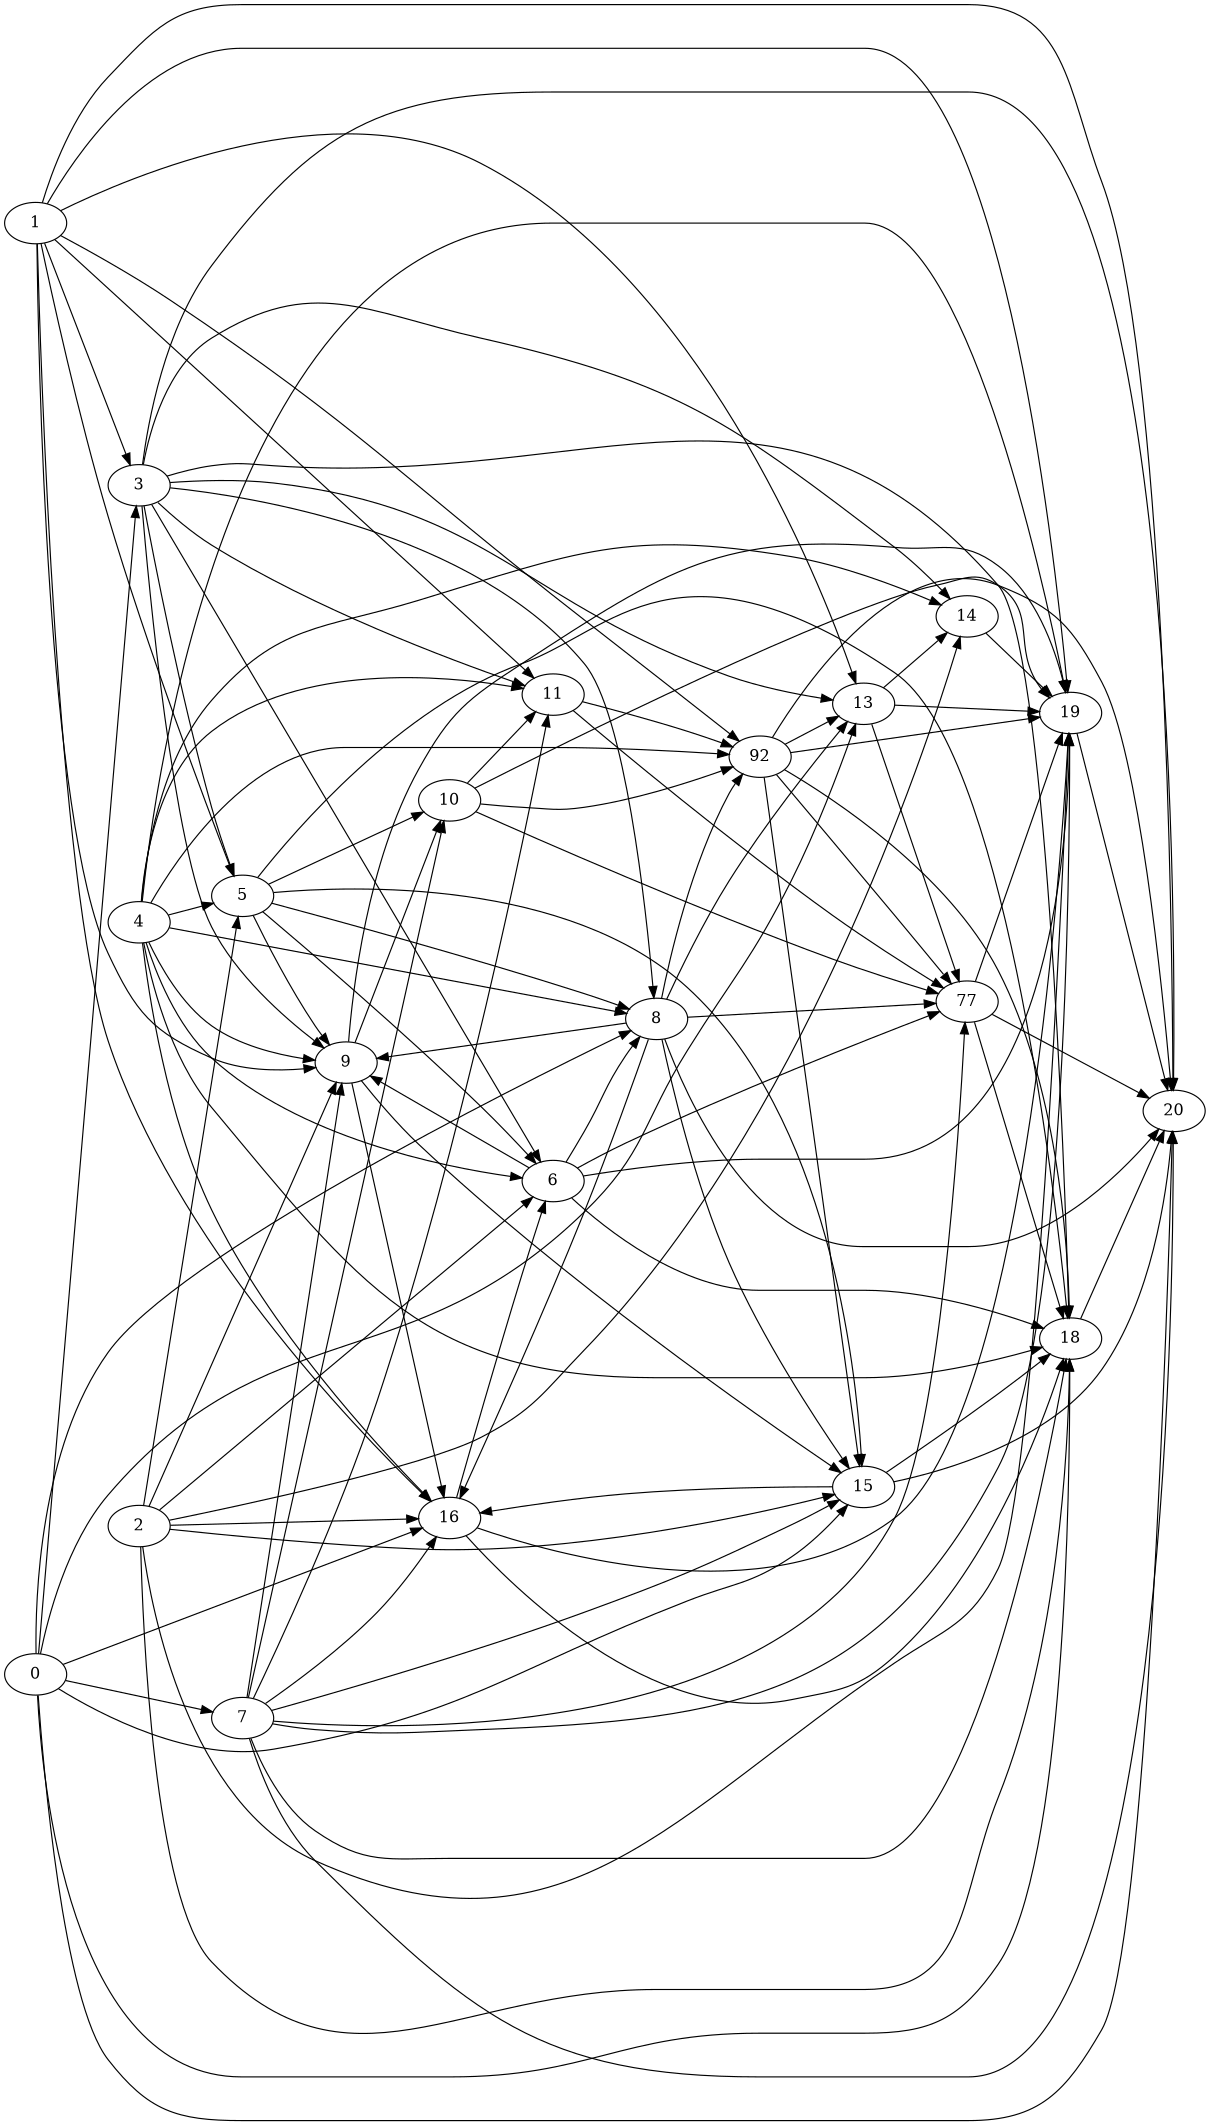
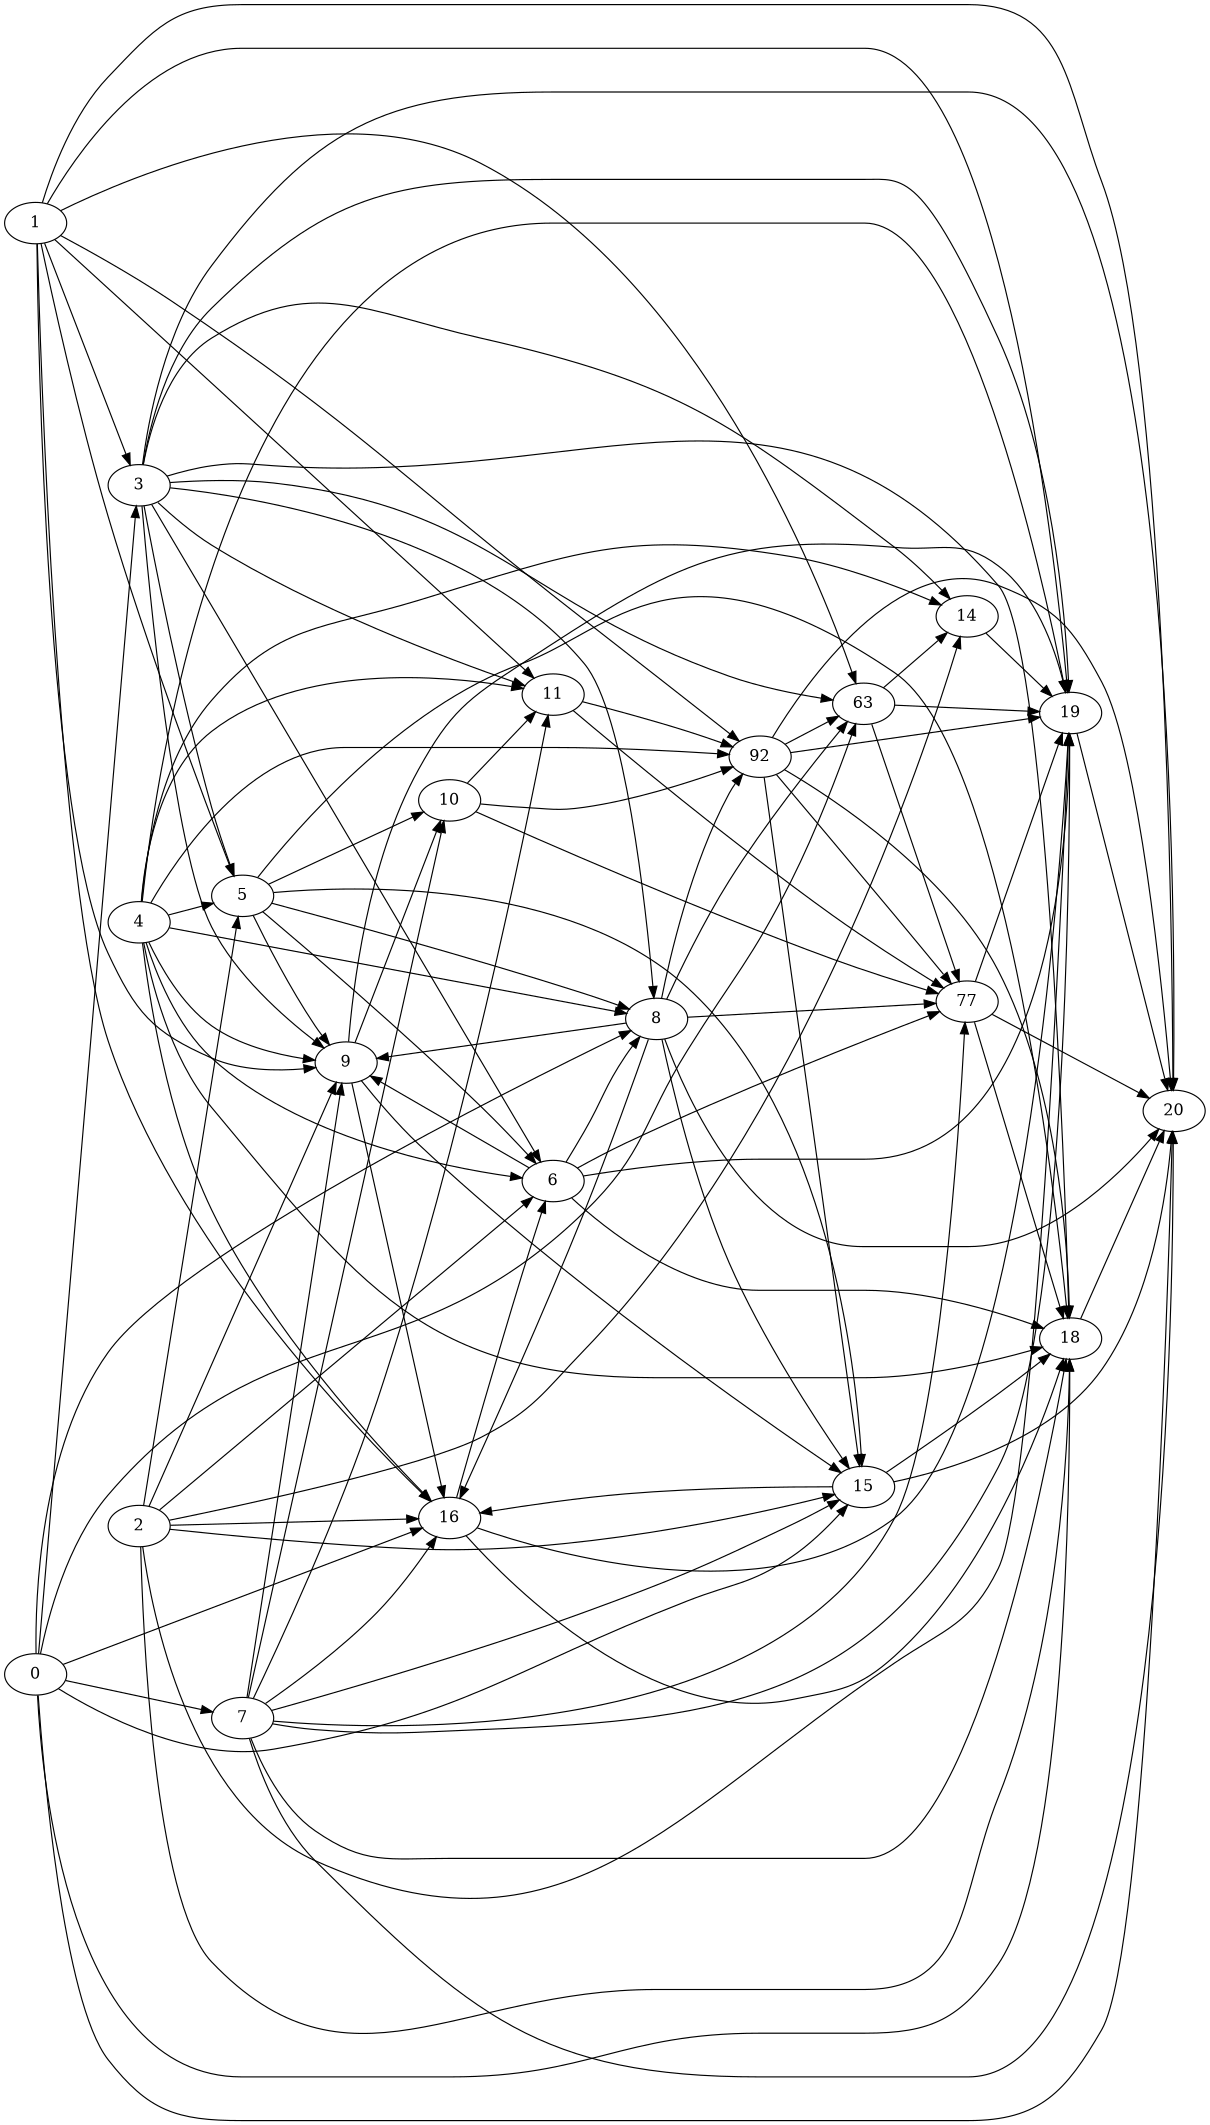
(784, 641) -> (719, 179)
(864, 704) -> (864, 704)
